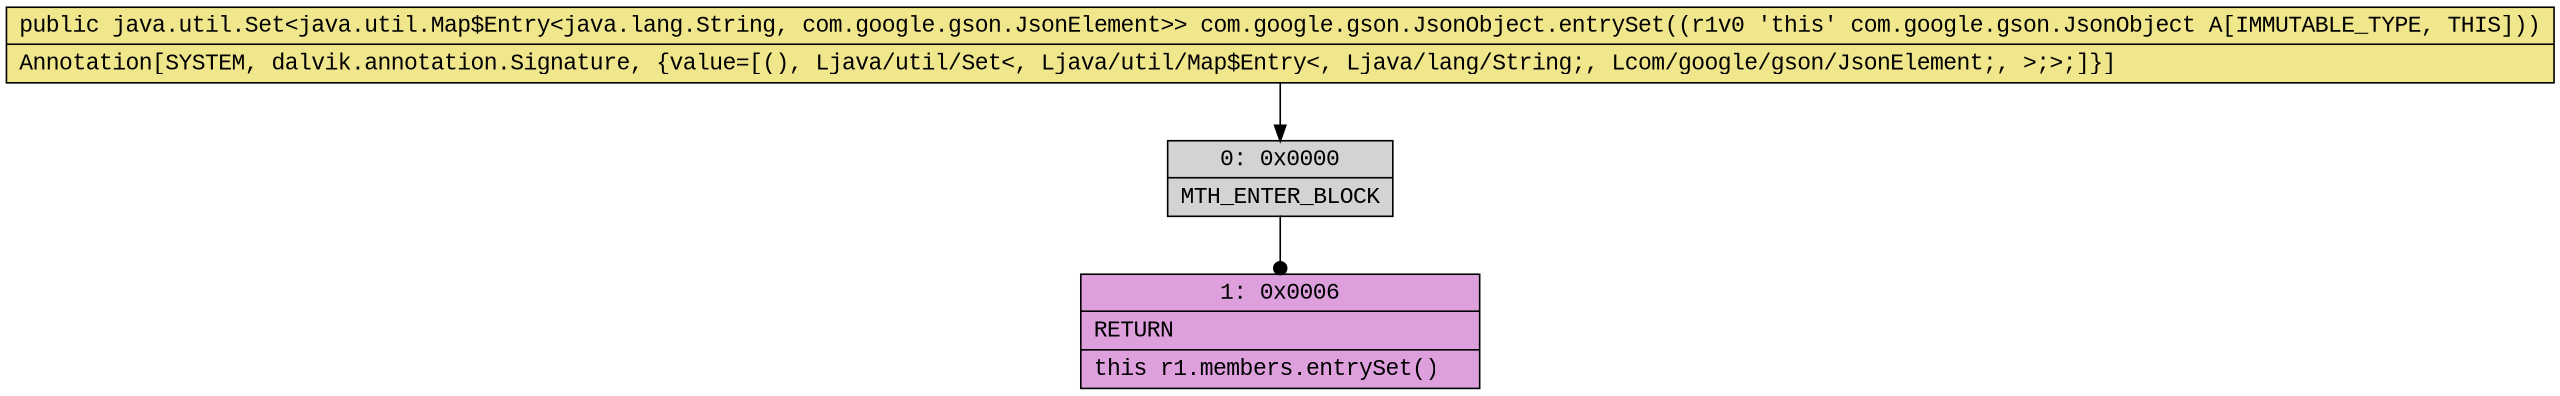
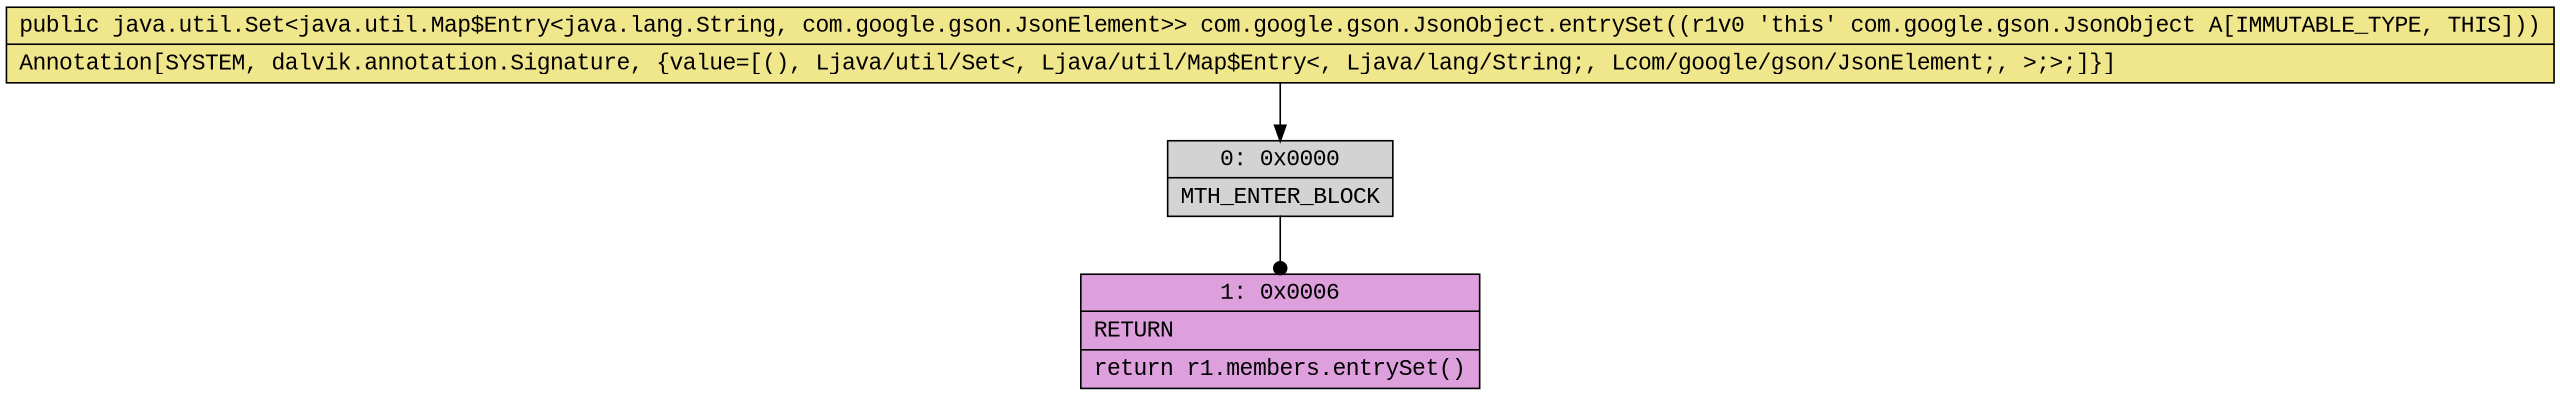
(1267, 368) -> (1280, 368)
